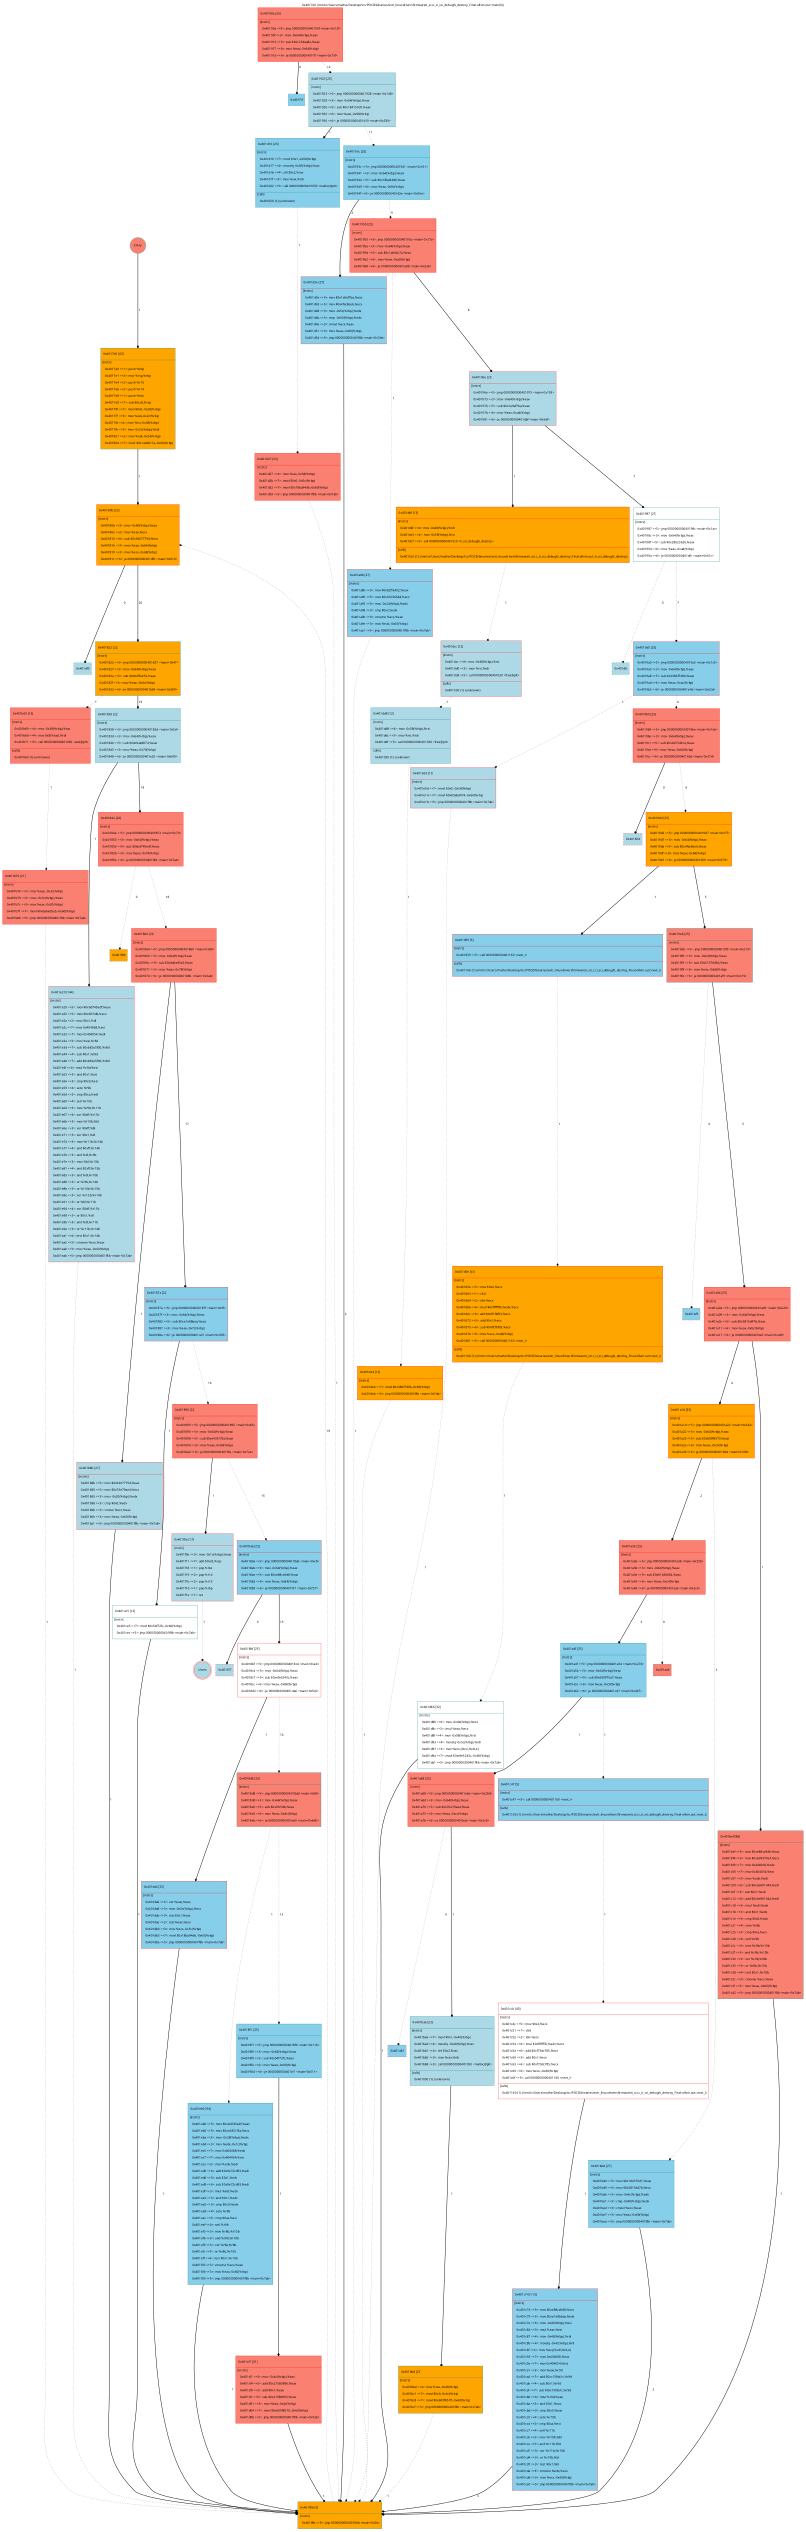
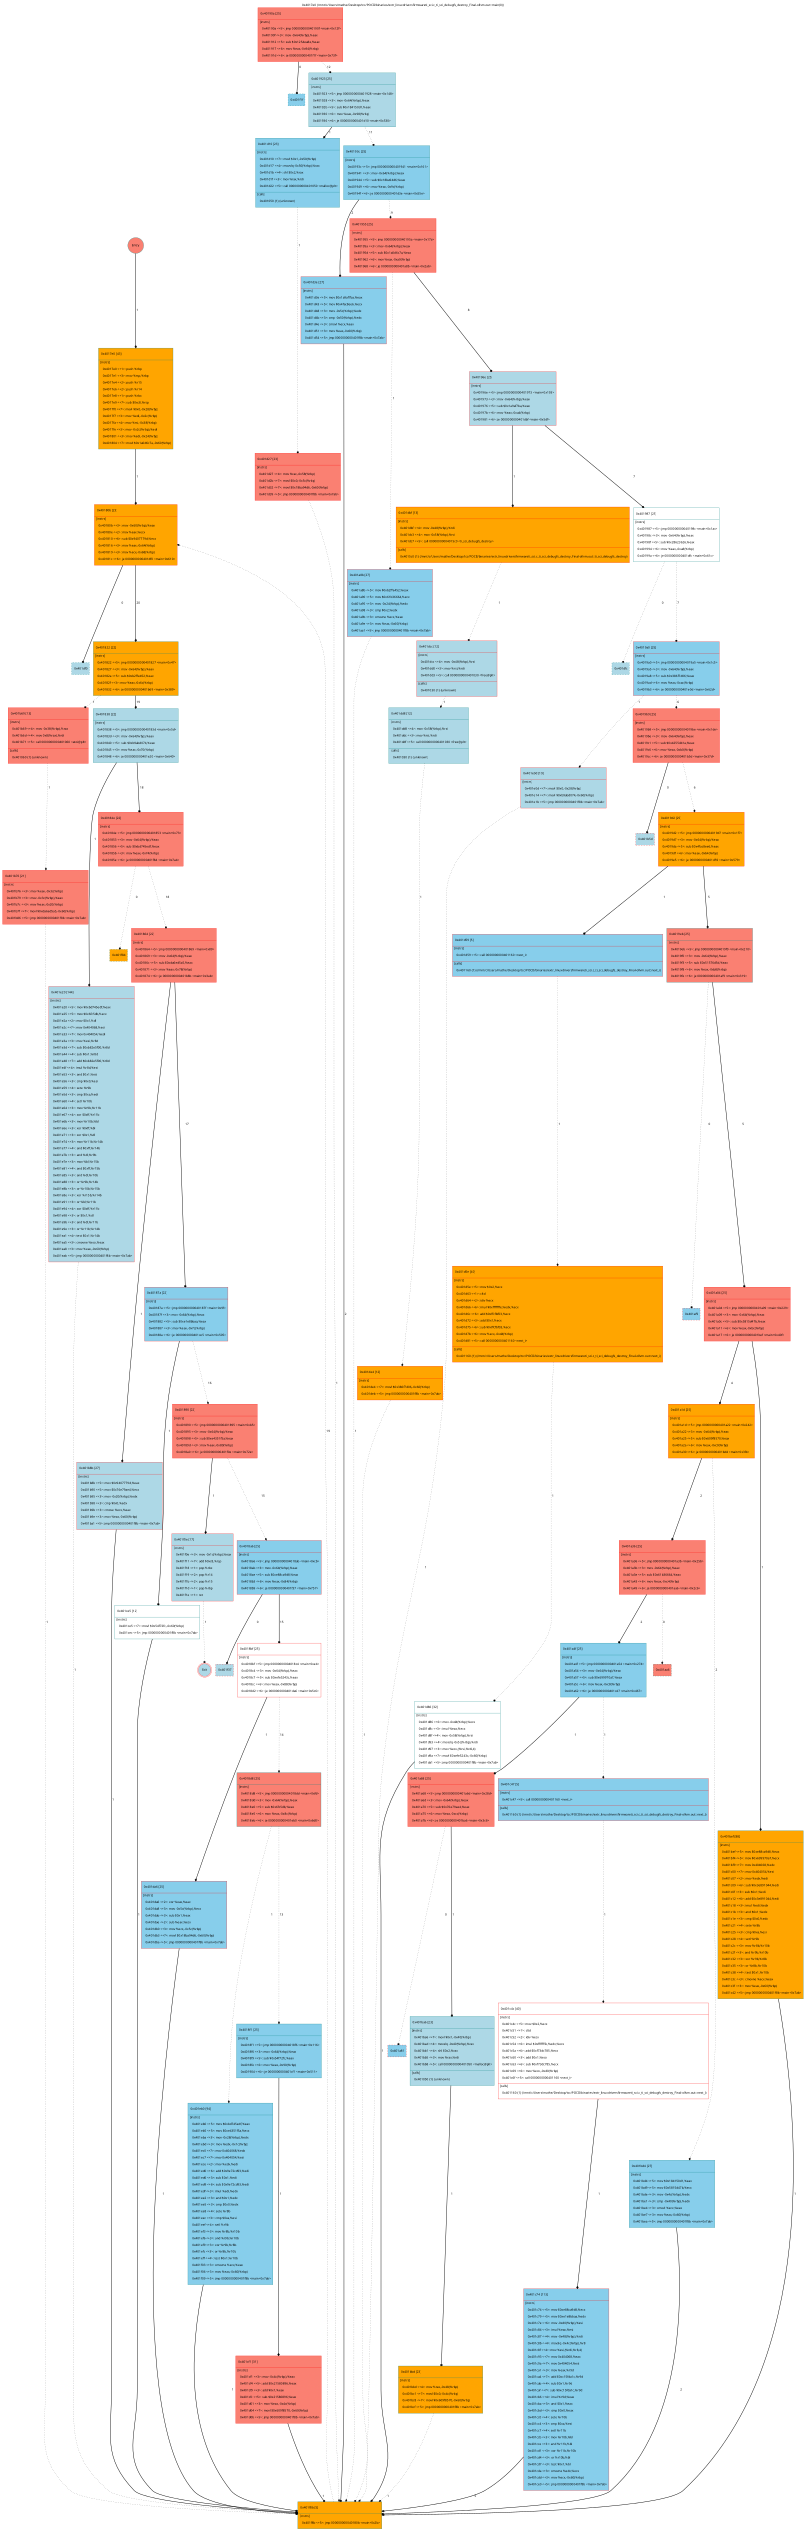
(157, 896) -> (157, 896)
(202, 1670) -> (205, 1670)
(761, 1915) -> (761, 1915)
